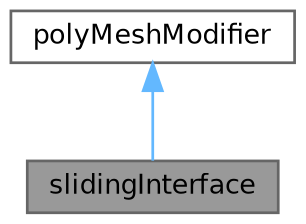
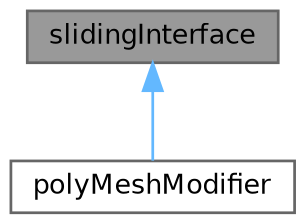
(153, 126) -> (153, 126)
